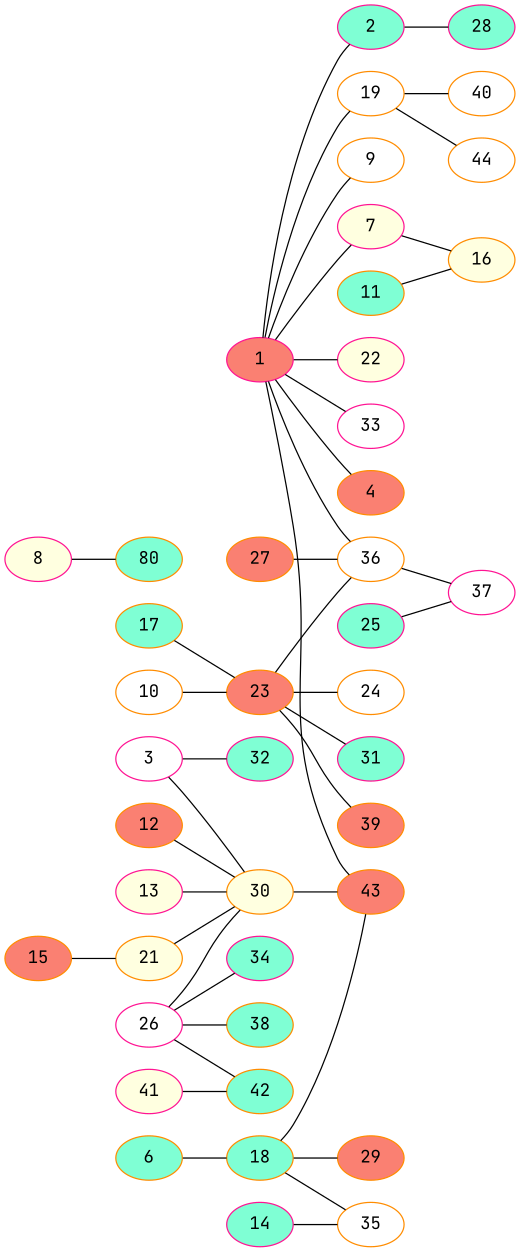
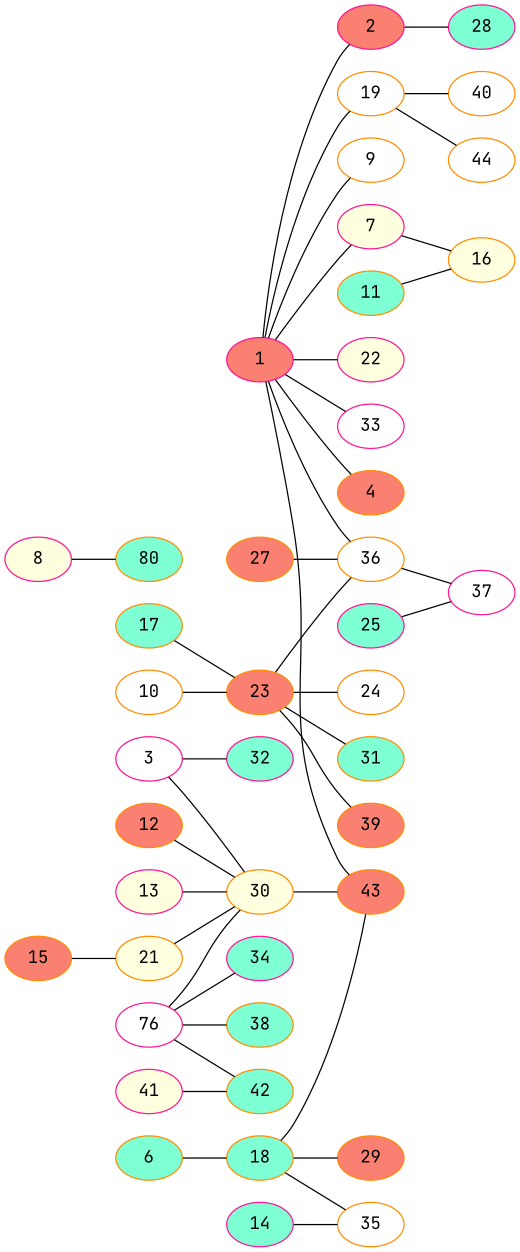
(371, 27) -> (371, 27)
(371, 759) -> (371, 759)
(149, 1025) -> (149, 1025)
